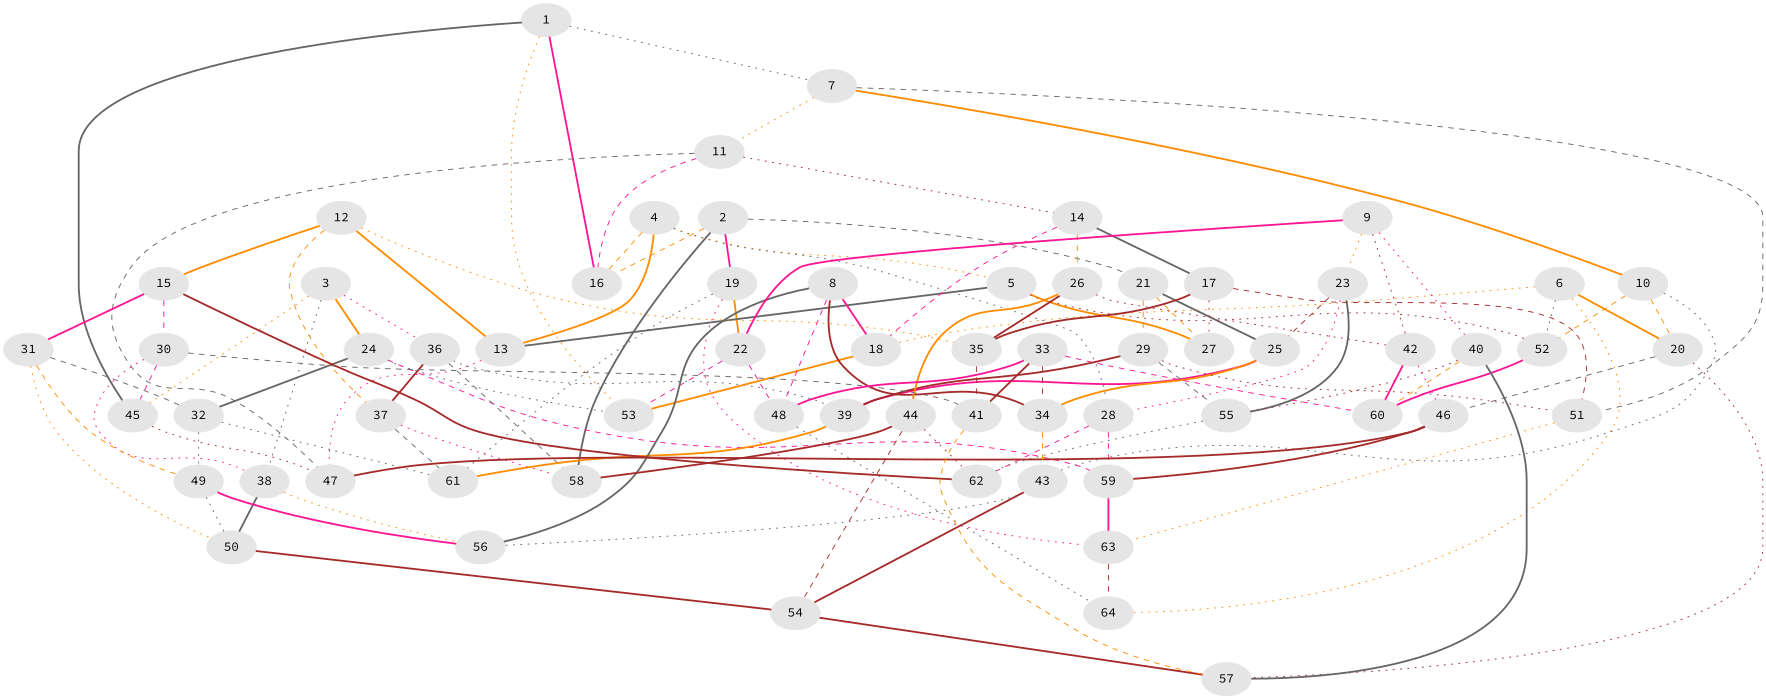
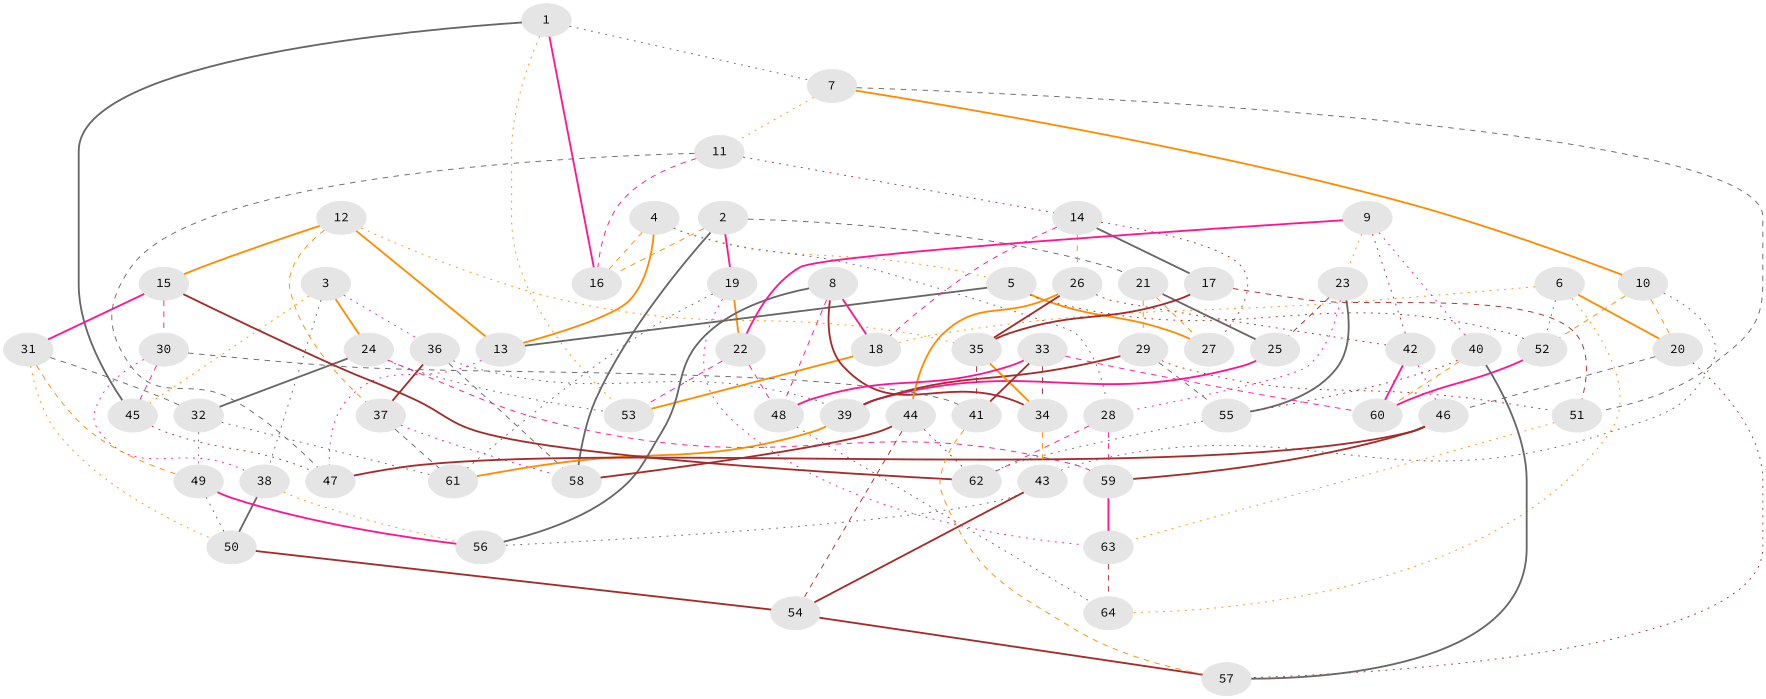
(1209, 317) -> (1211, 249)
(1159, 383) -> (1014, 387)
